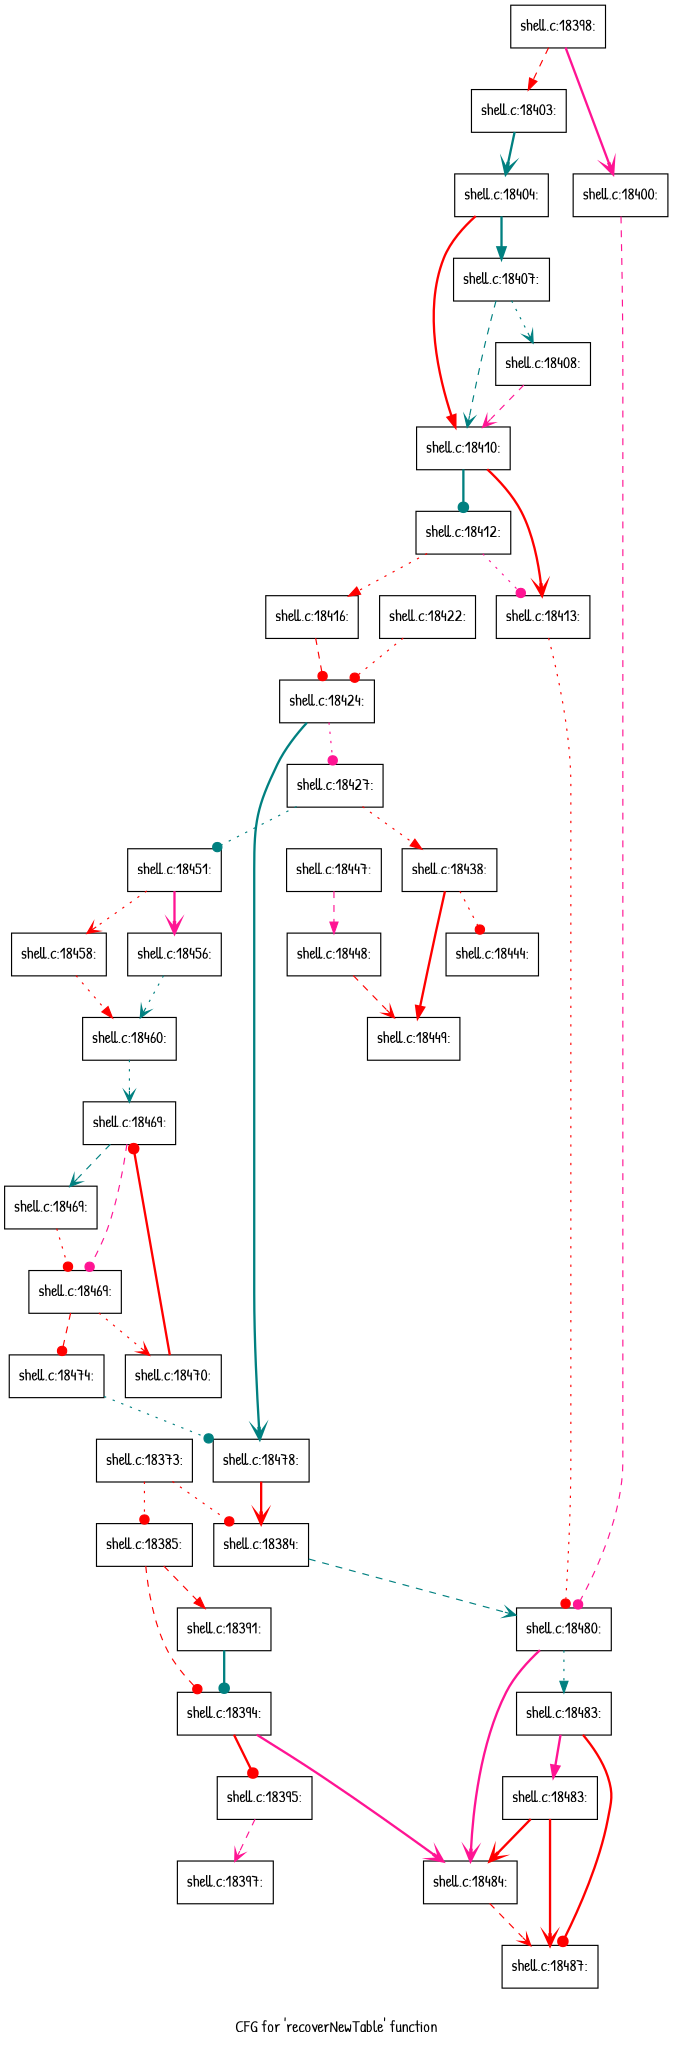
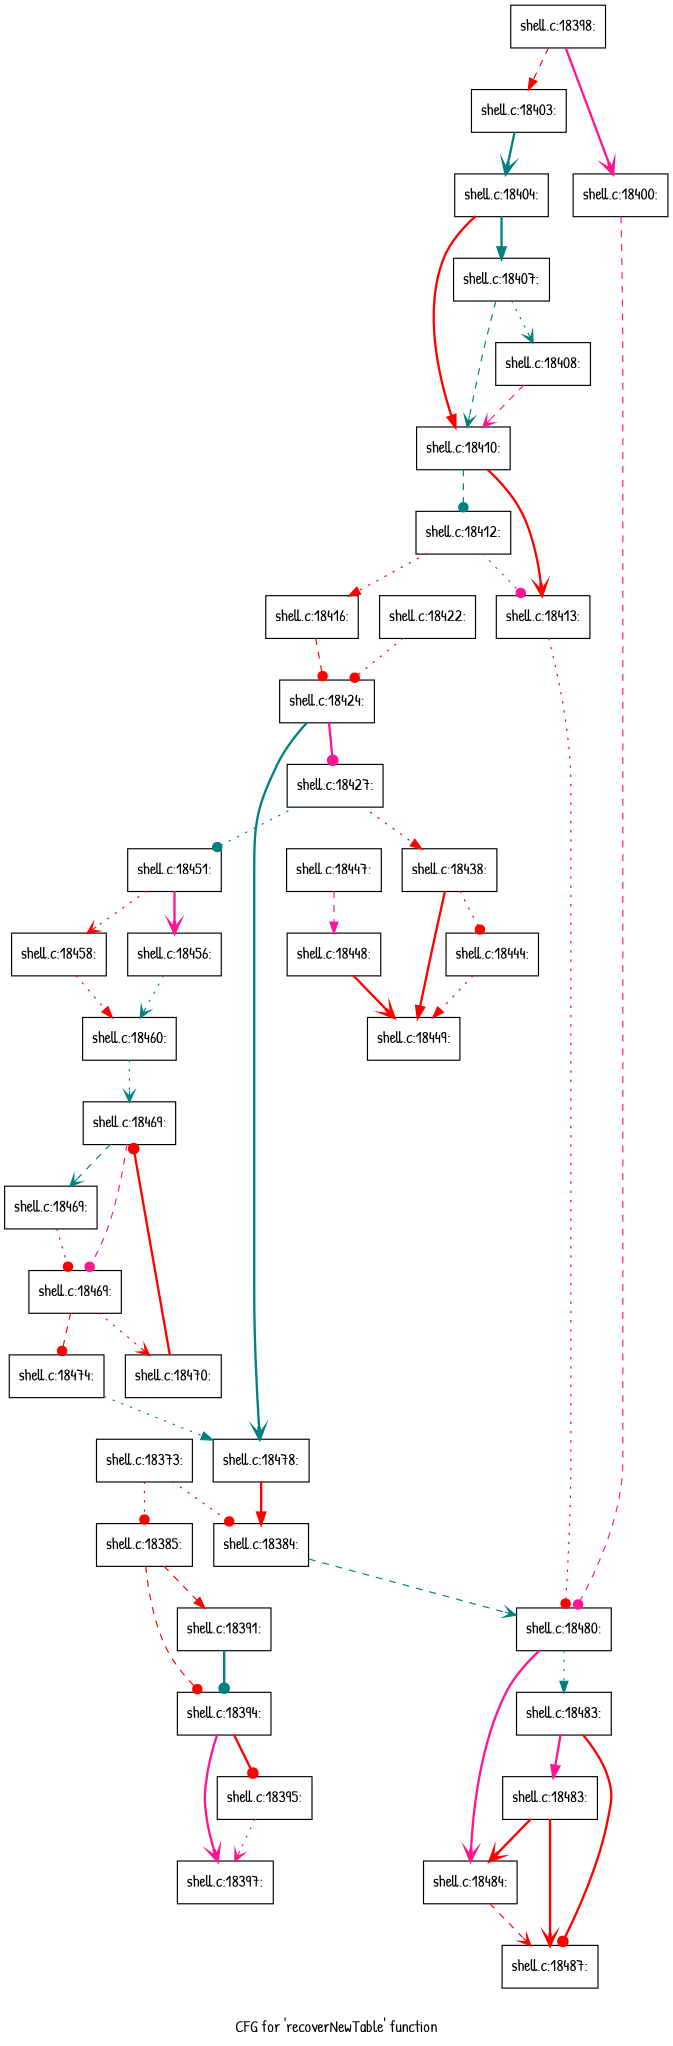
(463, 486) -> (463, 486)
(331, 739) -> (331, 739)
(370, 992) -> (370, 992)
none -> (457, 992)
(154, 1417) -> (154, 1417)
(261, 1497) -> (261, 1497)
(346, 1793) -> (205, 1792)
(247, 1835) -> (247, 1835)
